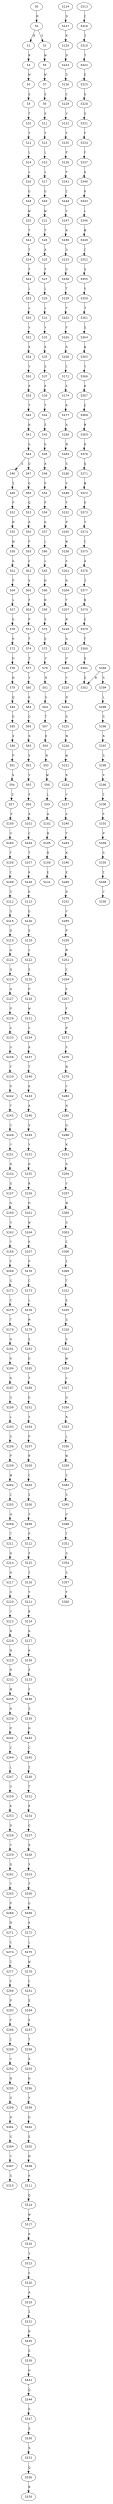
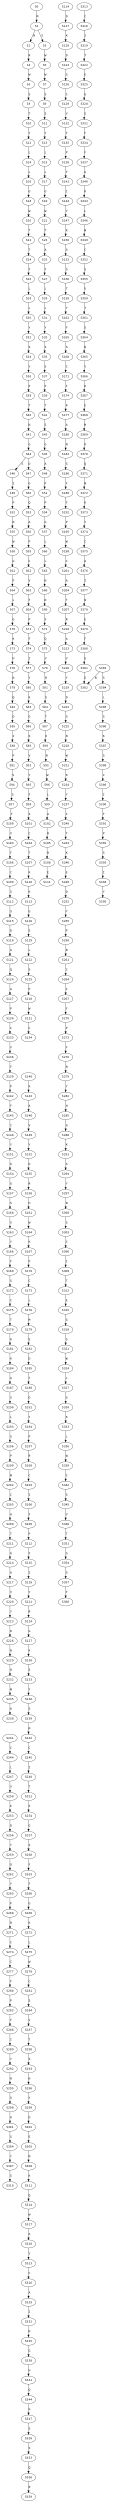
(29, 1057) -> none
(10, 1727) -> none
